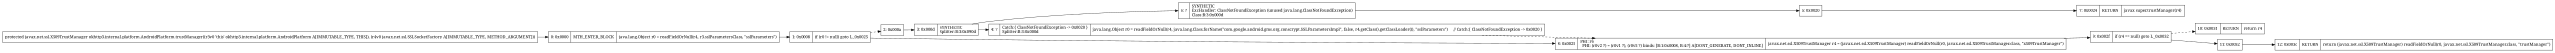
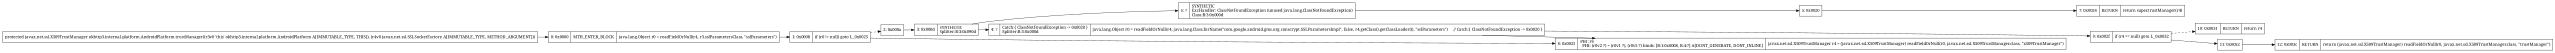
(2153, 11) -> (2152, 11)
(1537, 37) -> (1537, 37)
(2076, 38) -> (1816, 33)
